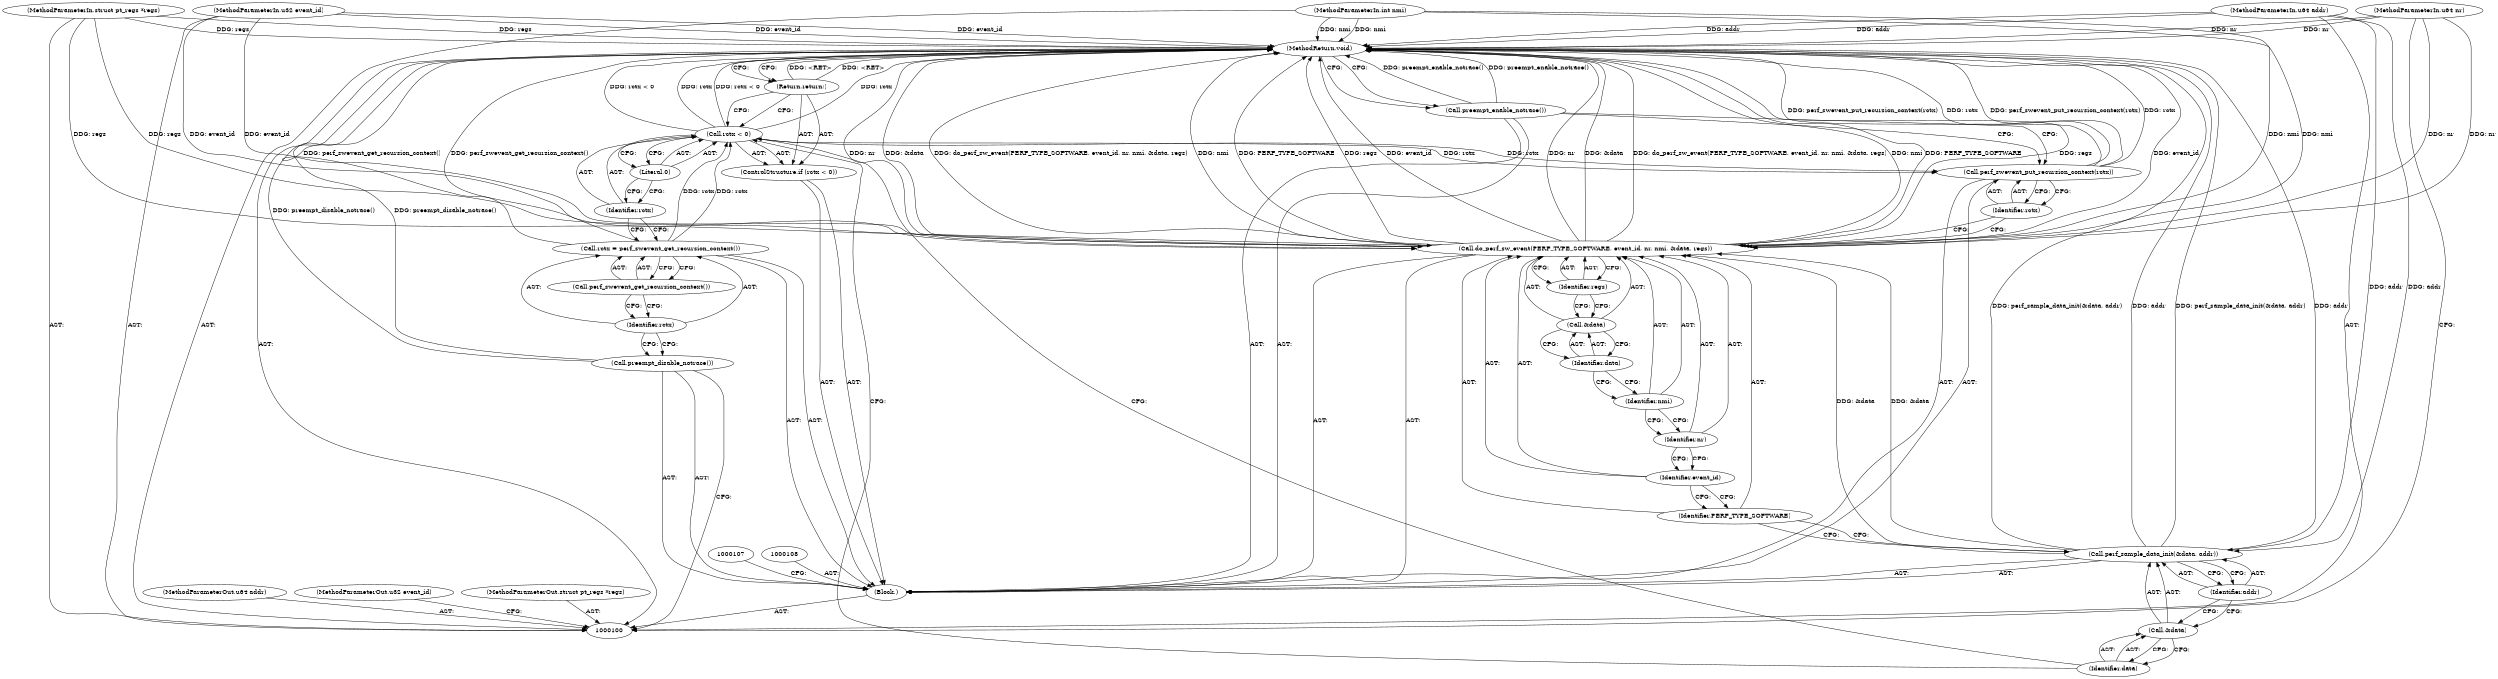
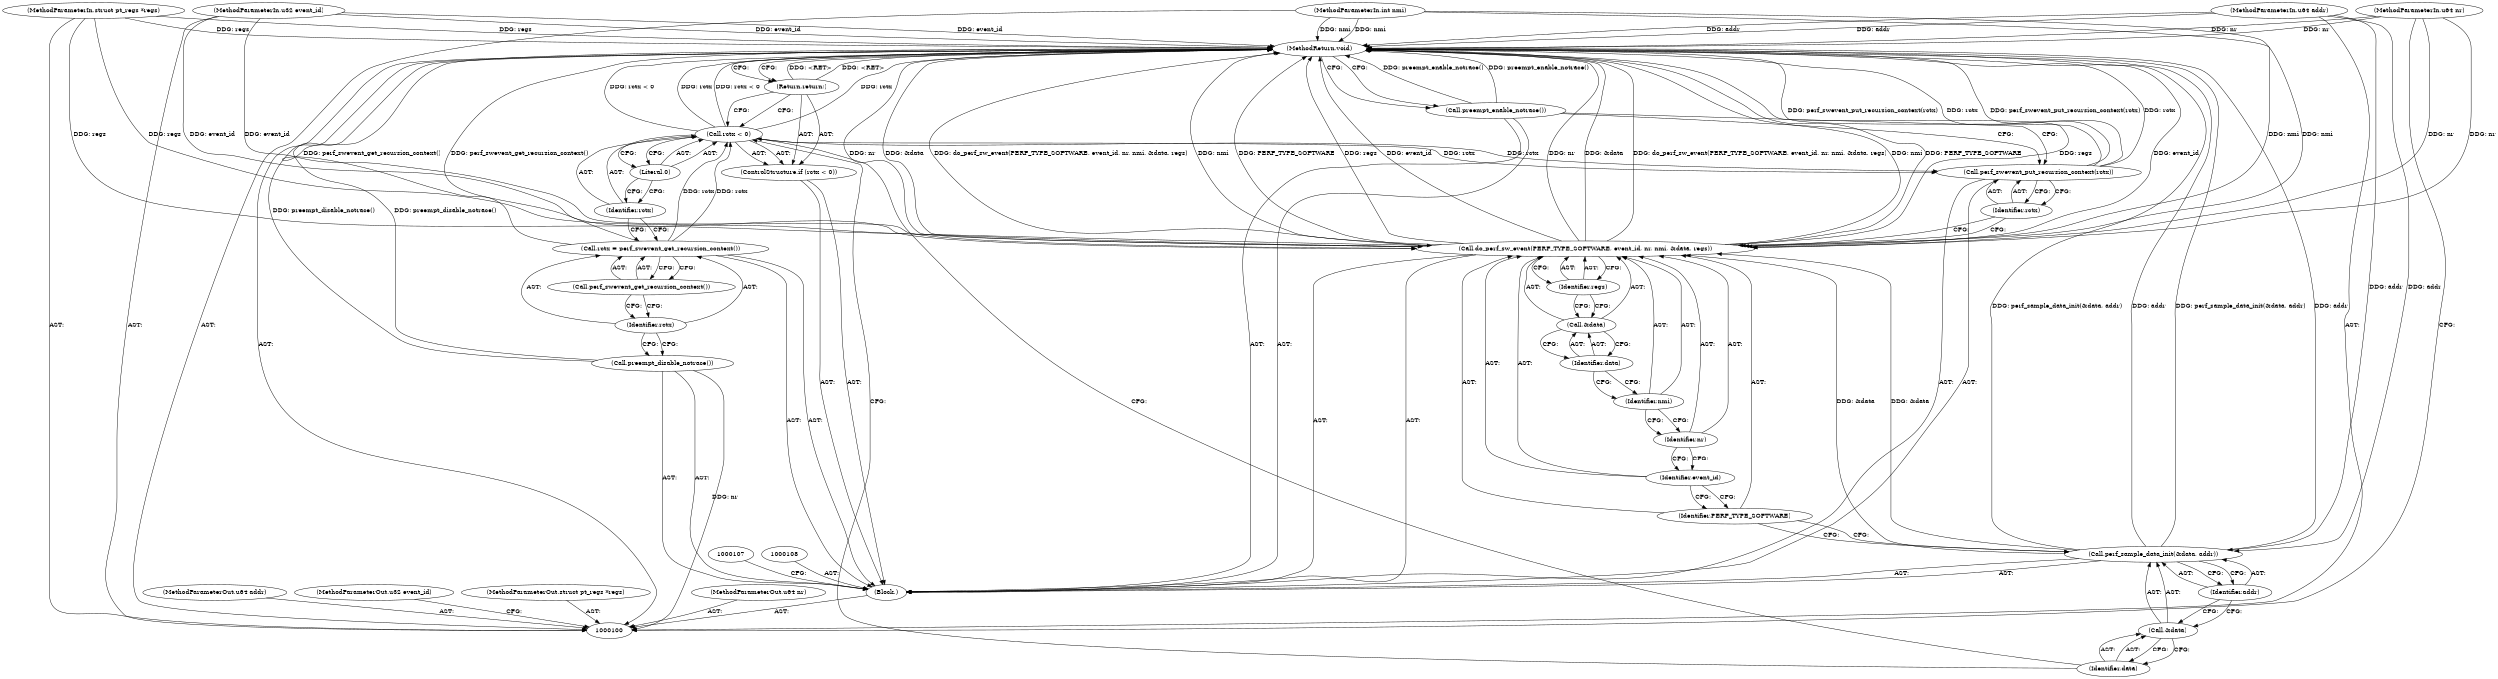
(725, 497) -> (725, 497)
none -> (759, 592)
